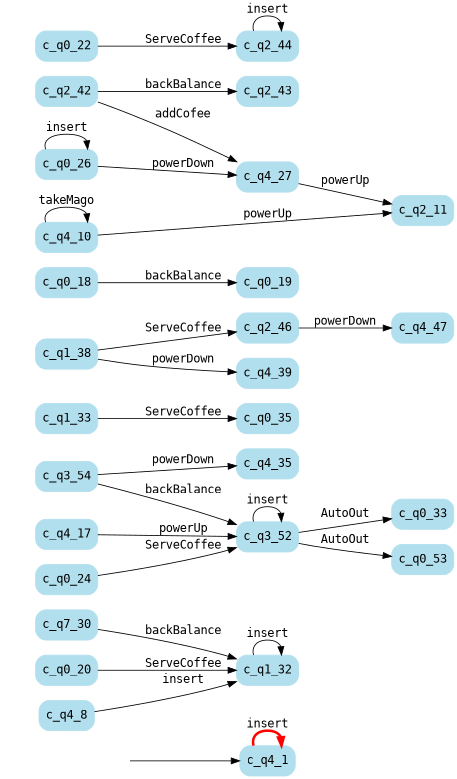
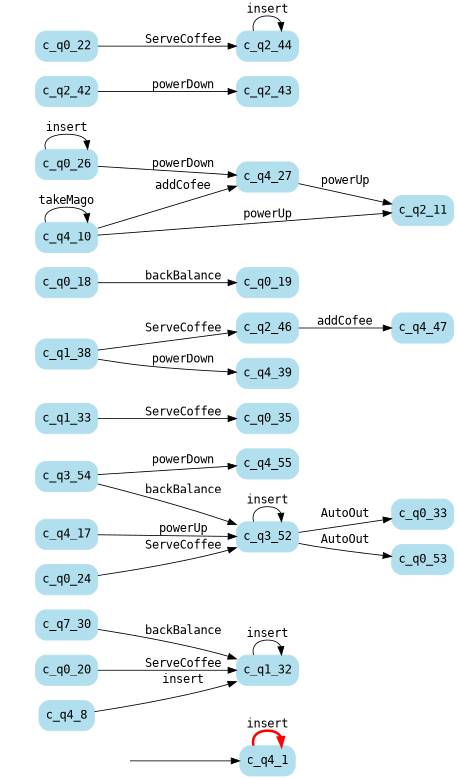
(183, 85) -> (183, 85)
(164, 128) -> (163, 208)
(345, 322) -> (345, 322)
(268, 464) -> (268, 464)
